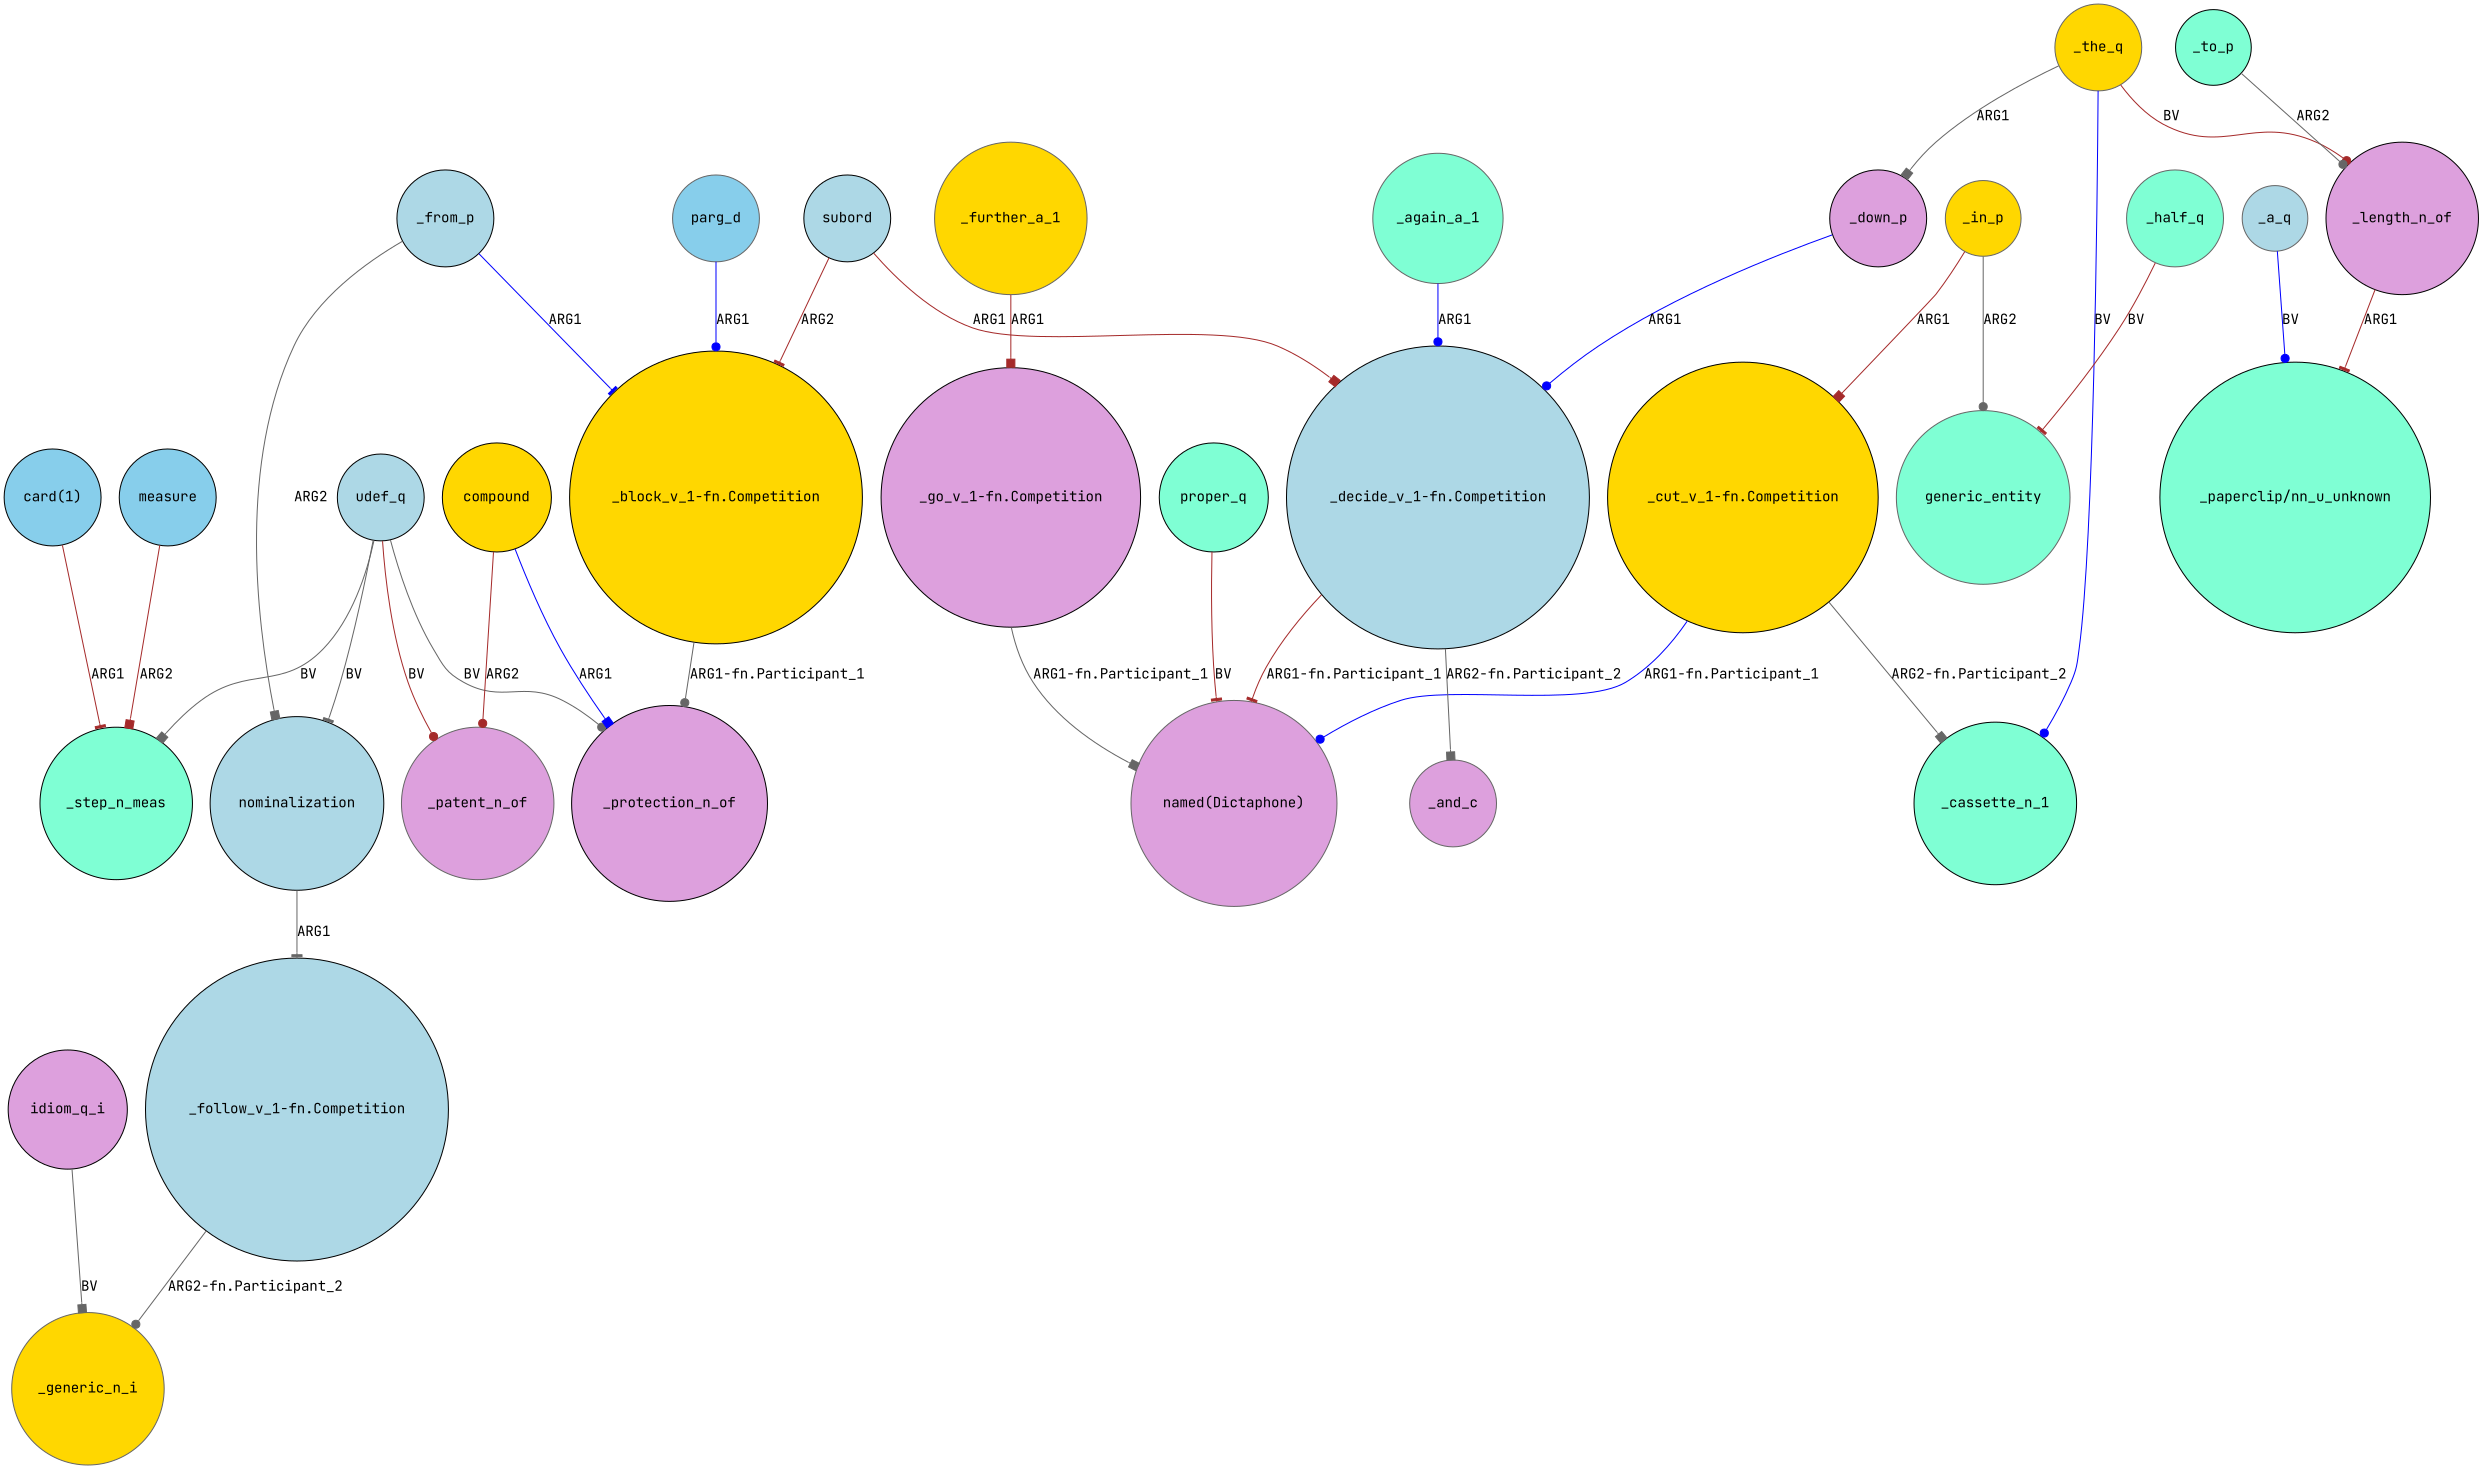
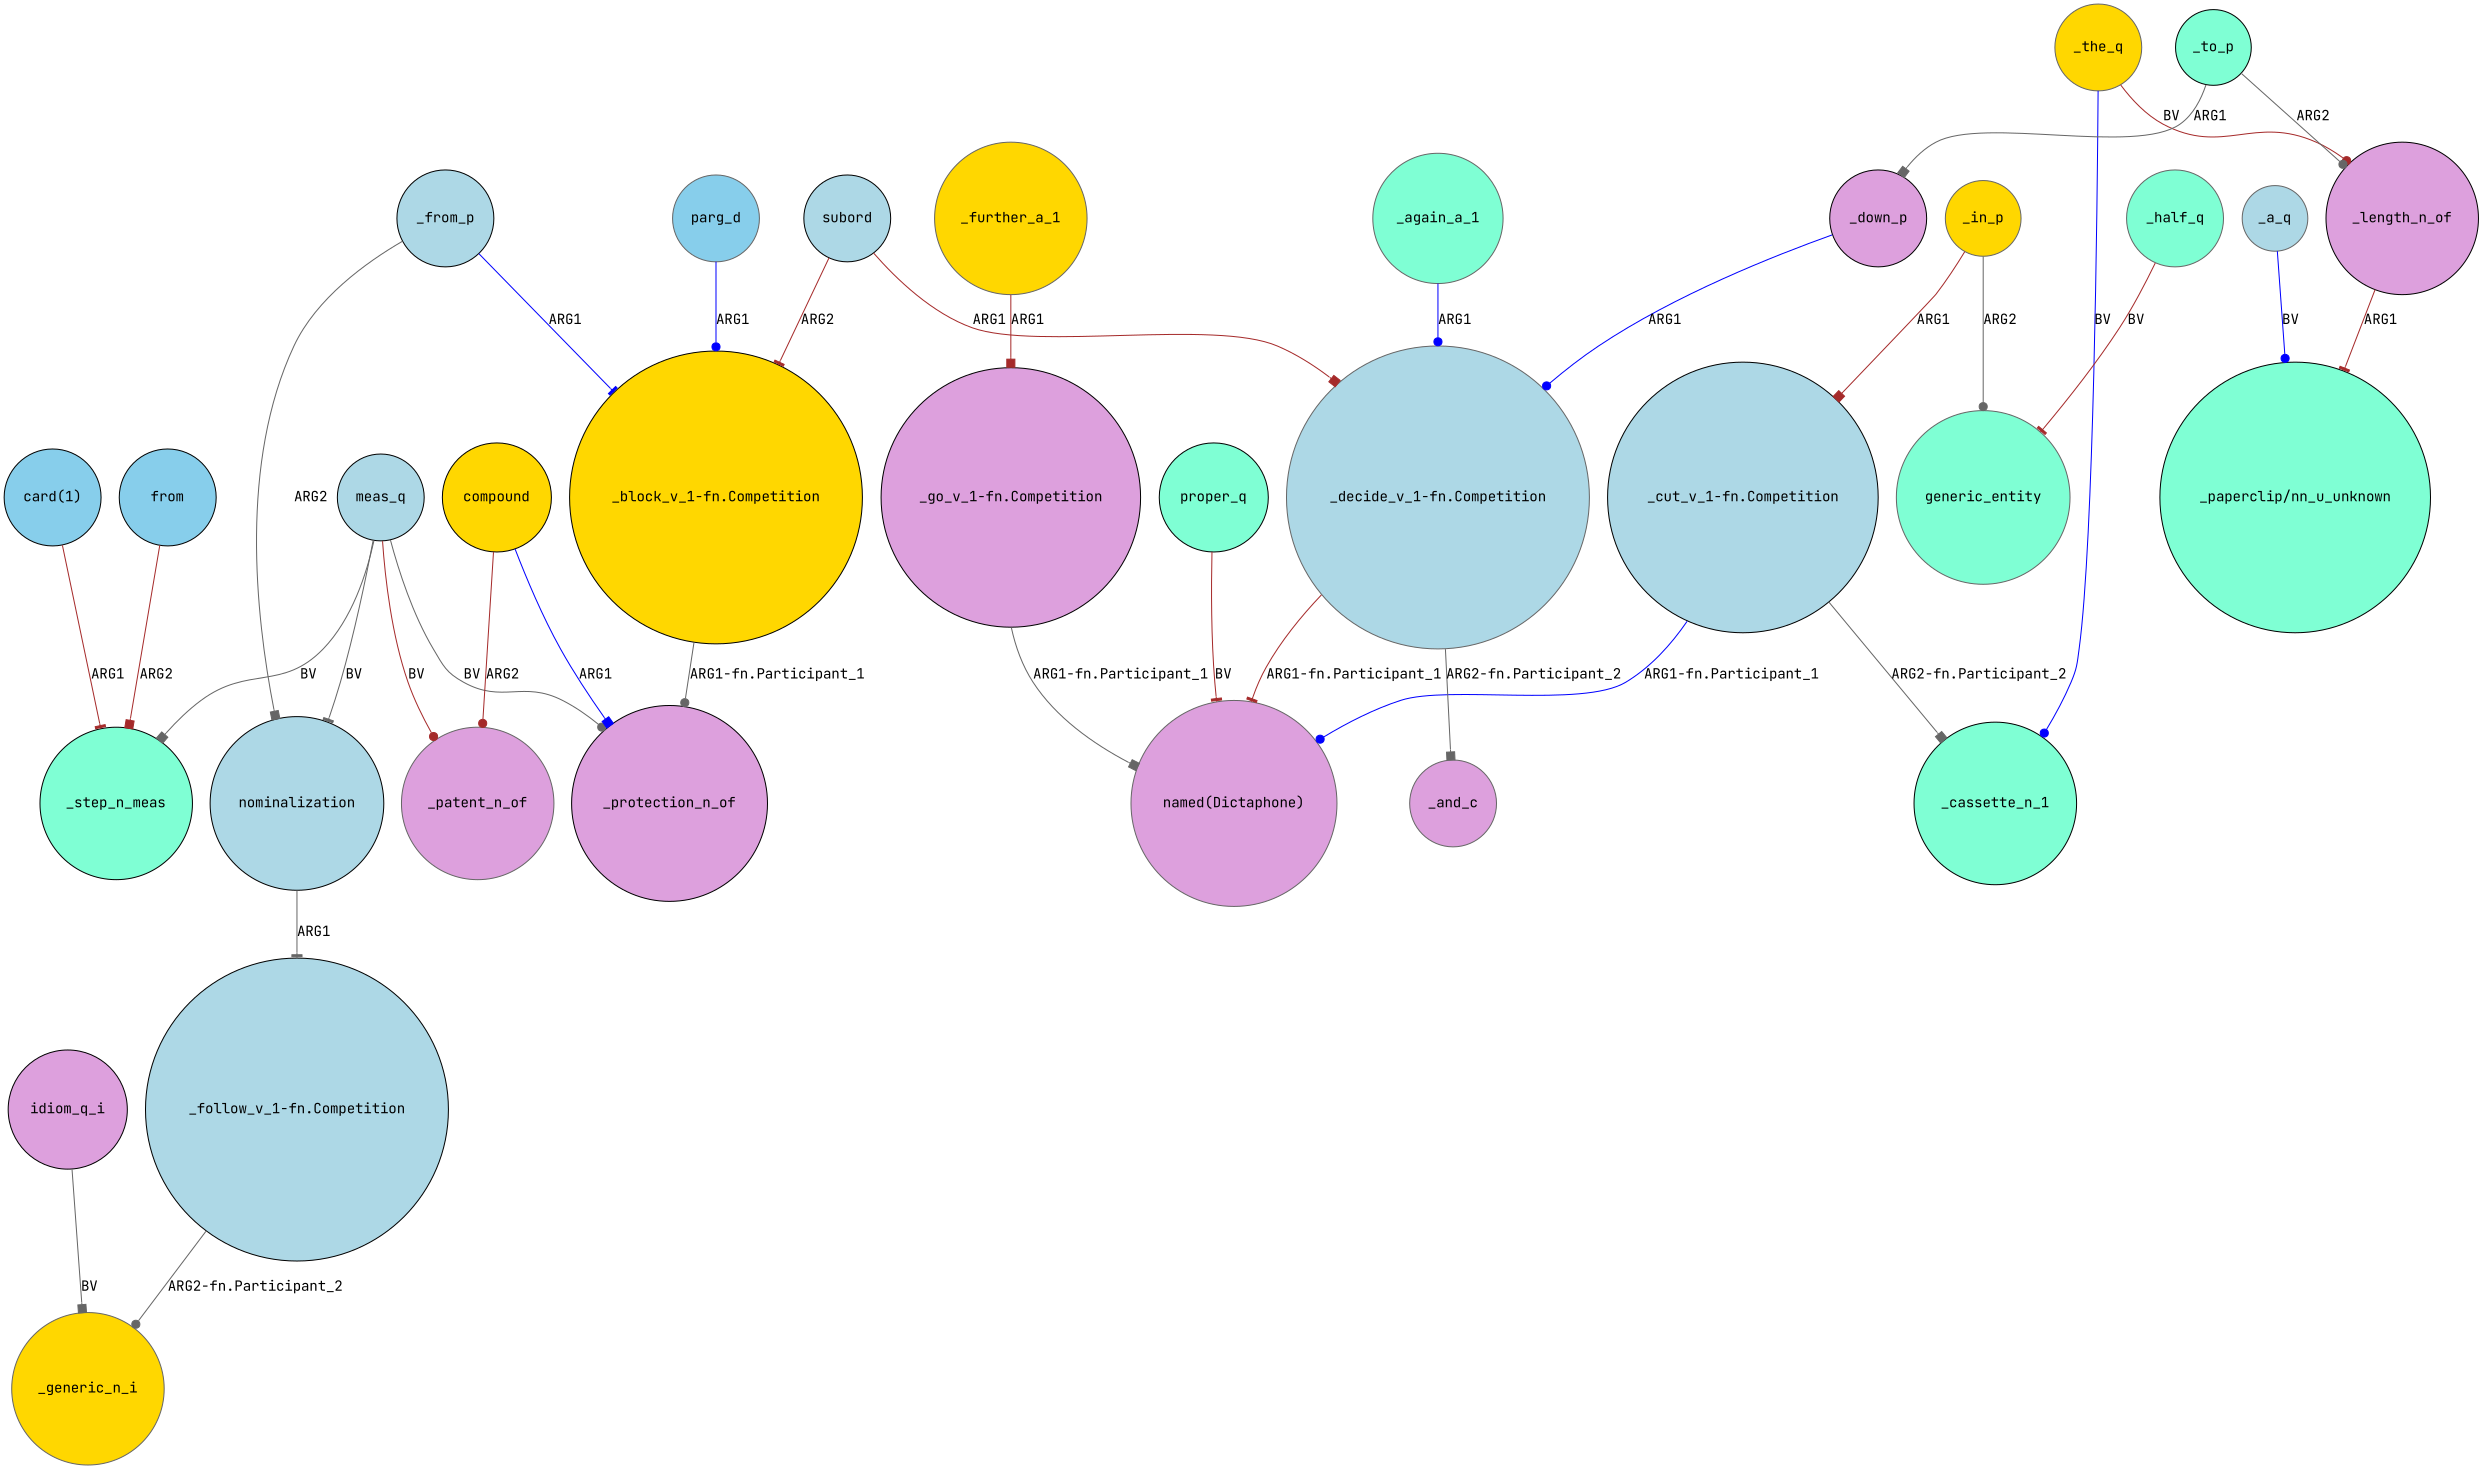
(1979, 110) -> (2063, 135)
(168, 497) -> (168, 497)
(381, 497) -> (381, 497)
(1438, 497) -> (1438, 497)
(1743, 497) -> (1743, 497)
